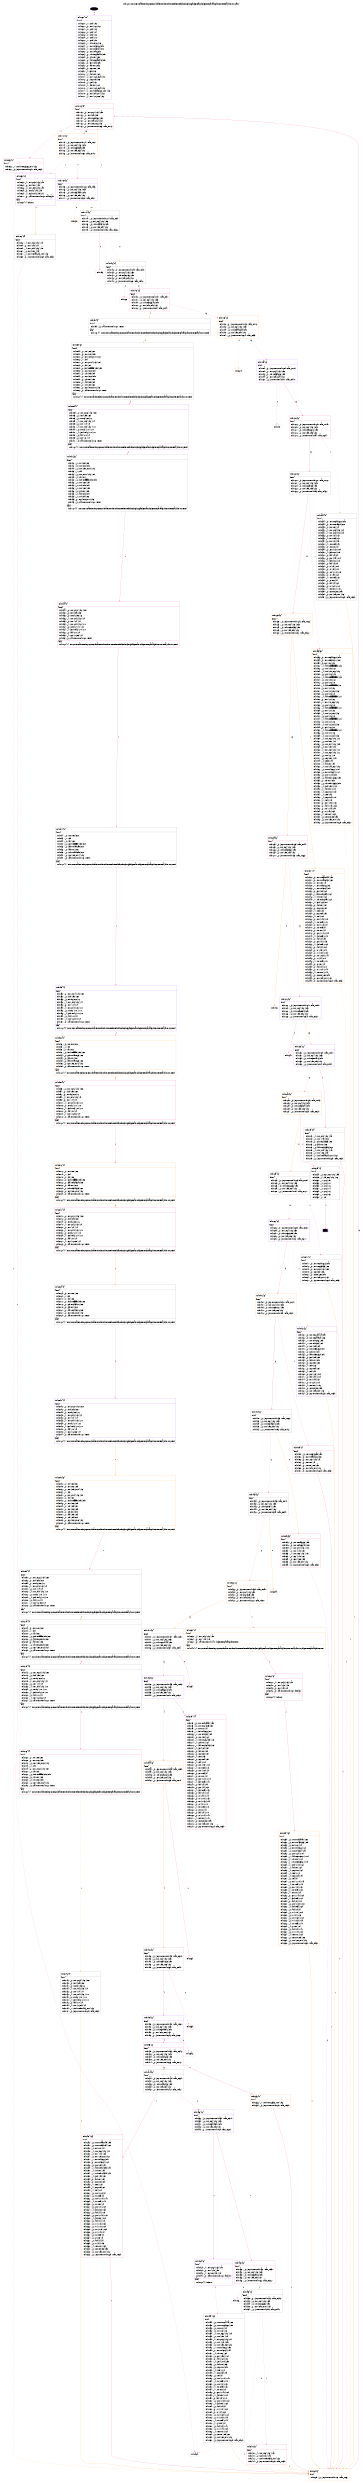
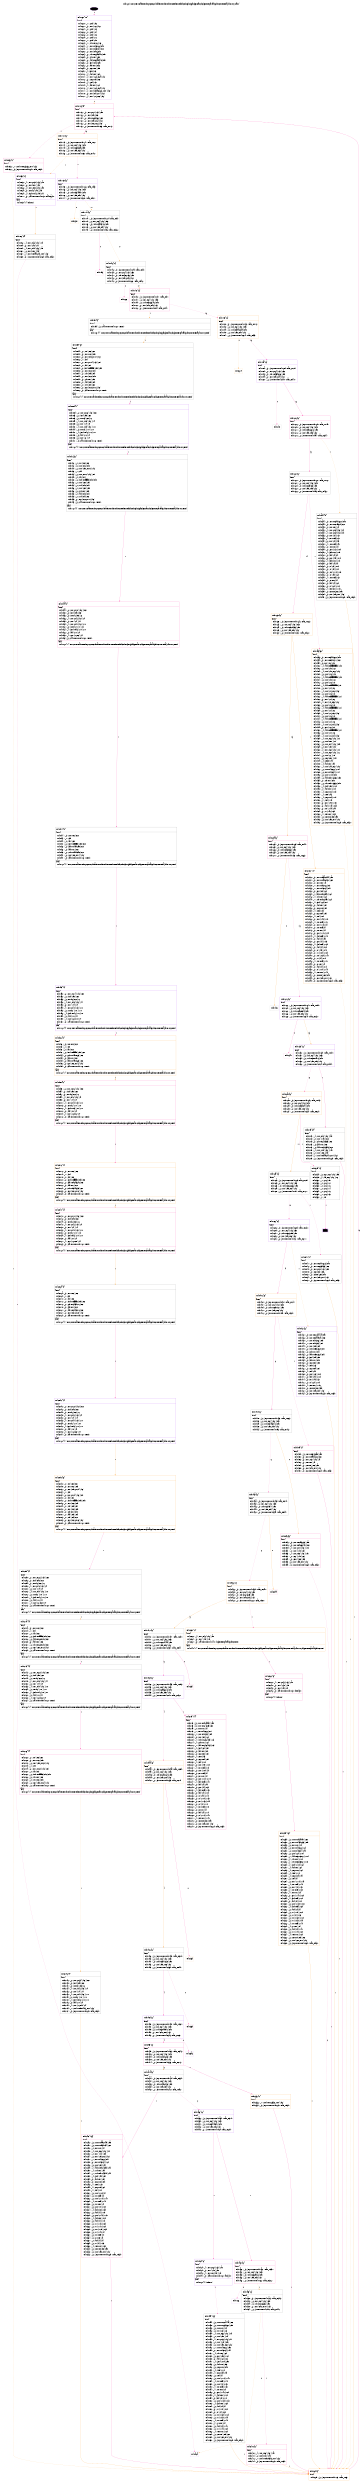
(101, 170) -> (94, 101)
